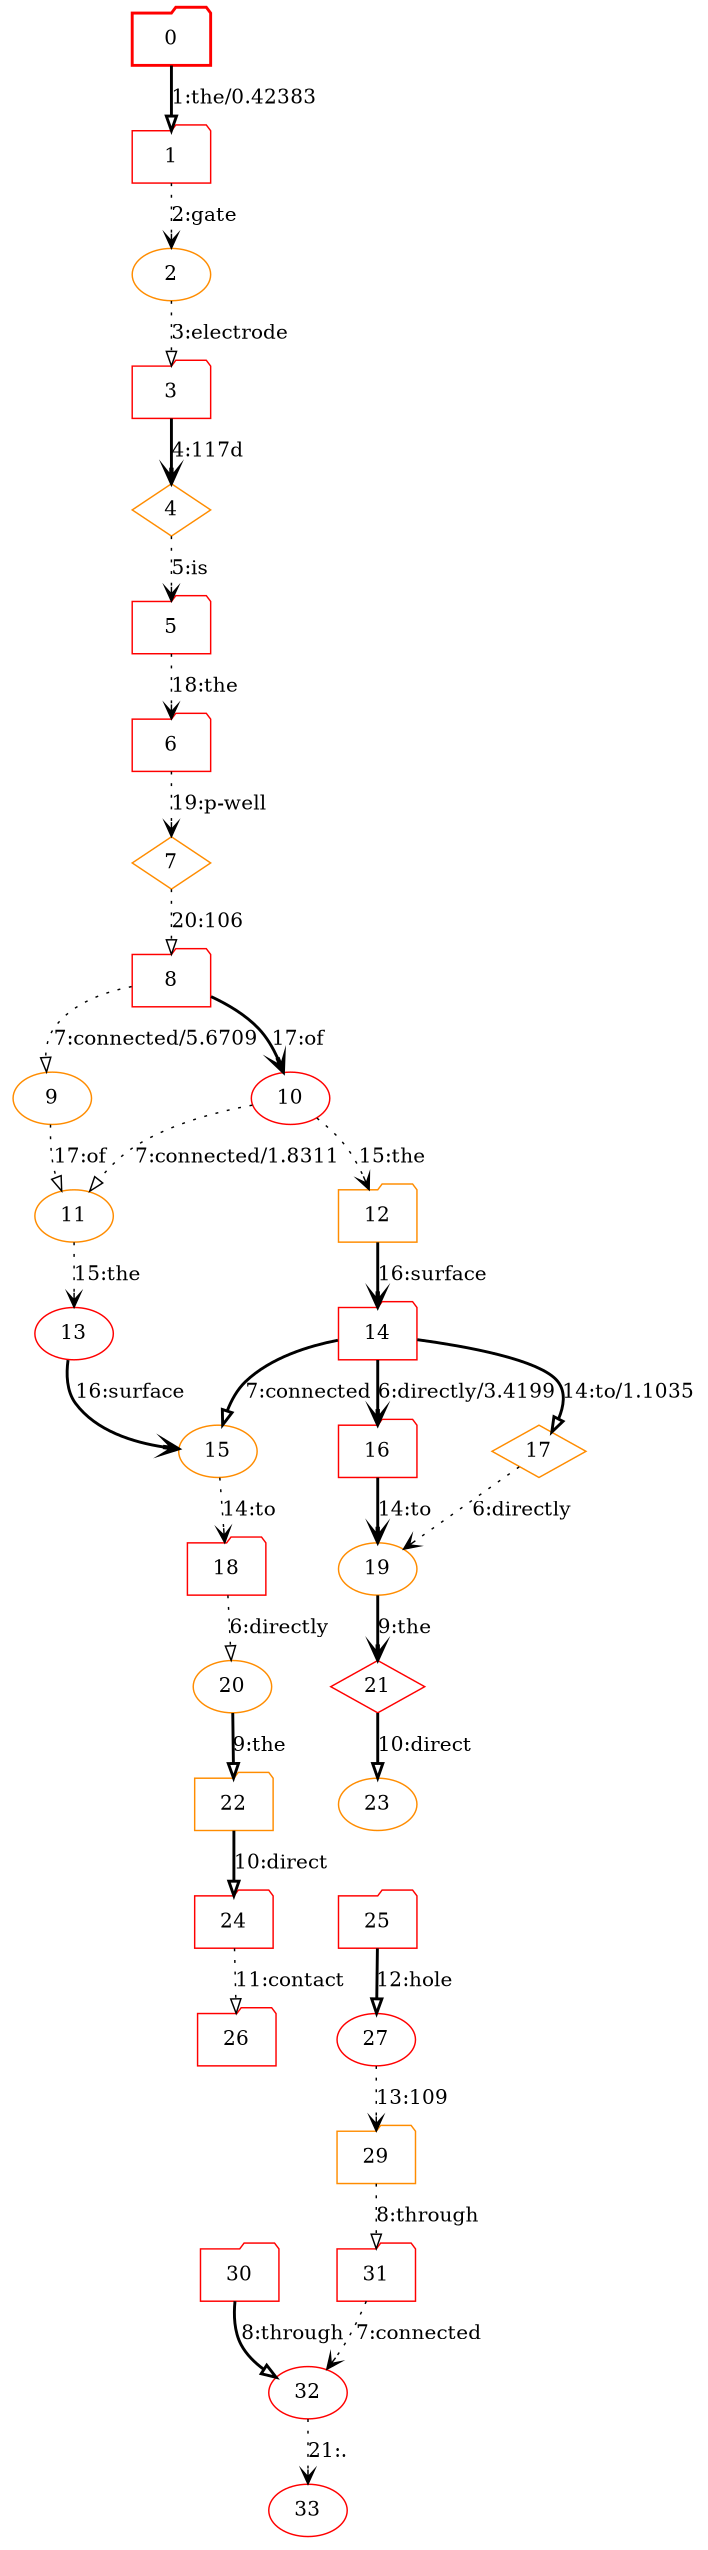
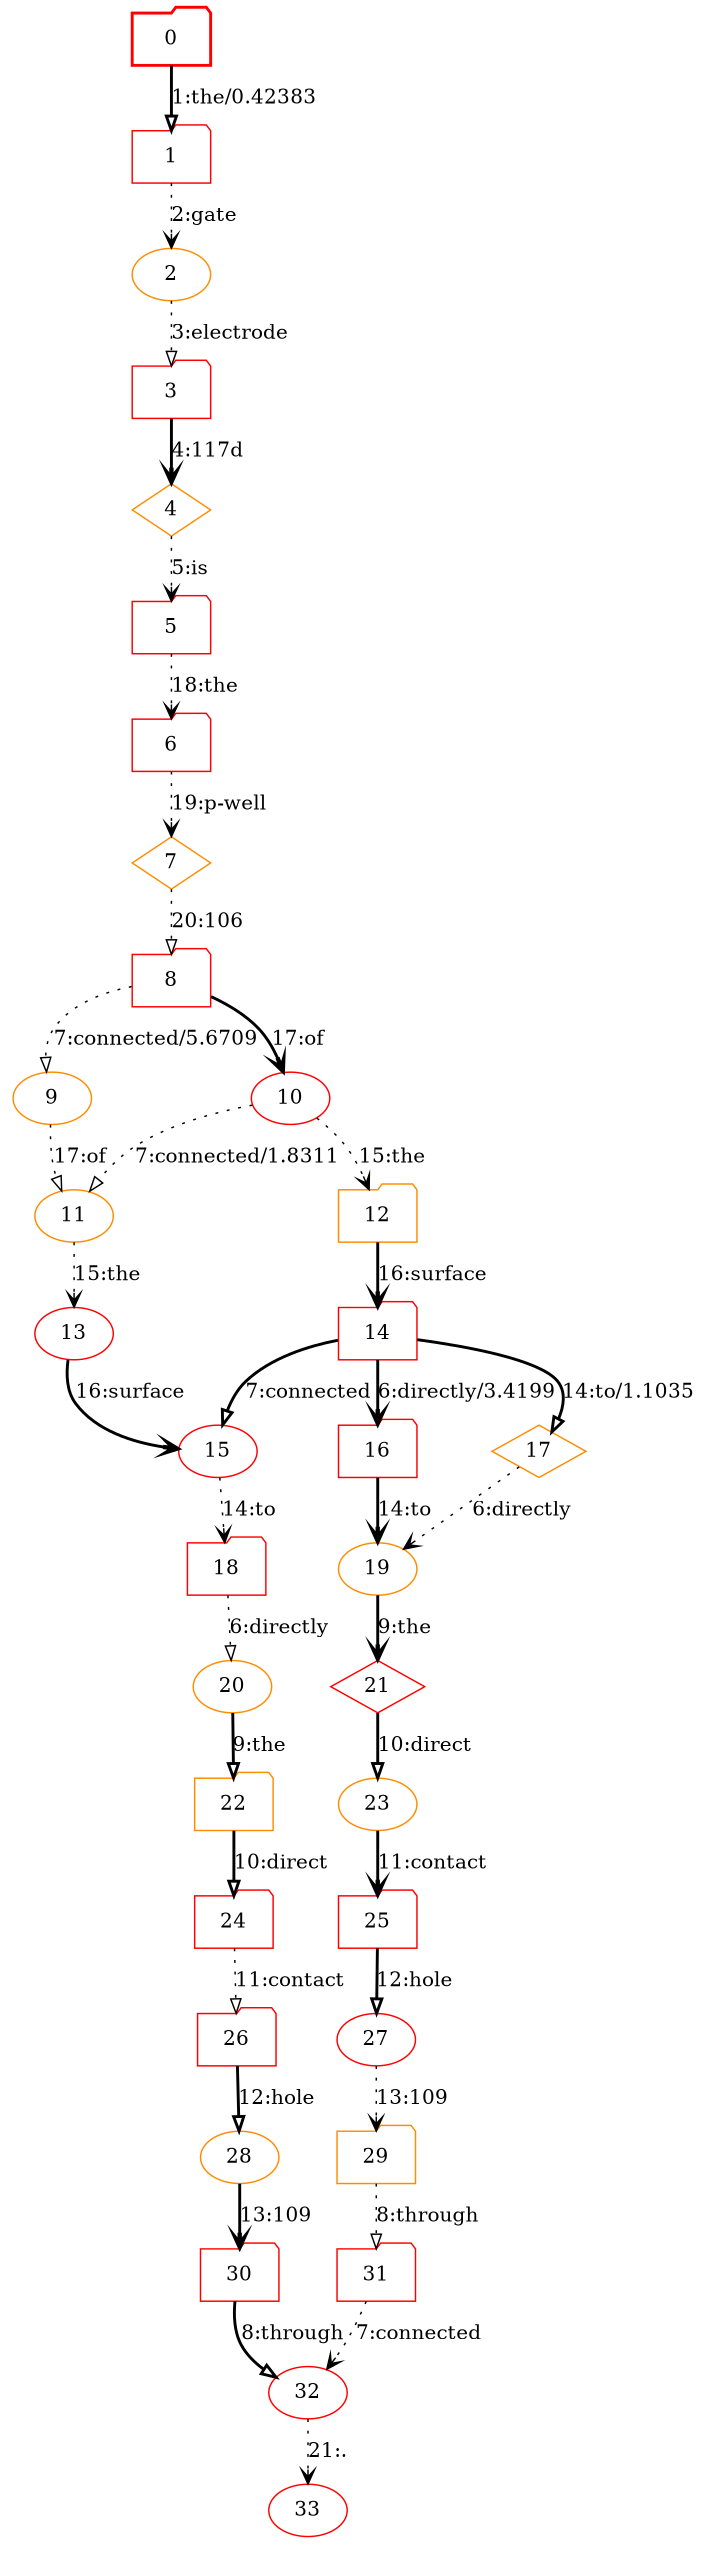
(218, 1451) -> (218, 1451)
none -> (378, 1856)
none -> (240, 2157)
